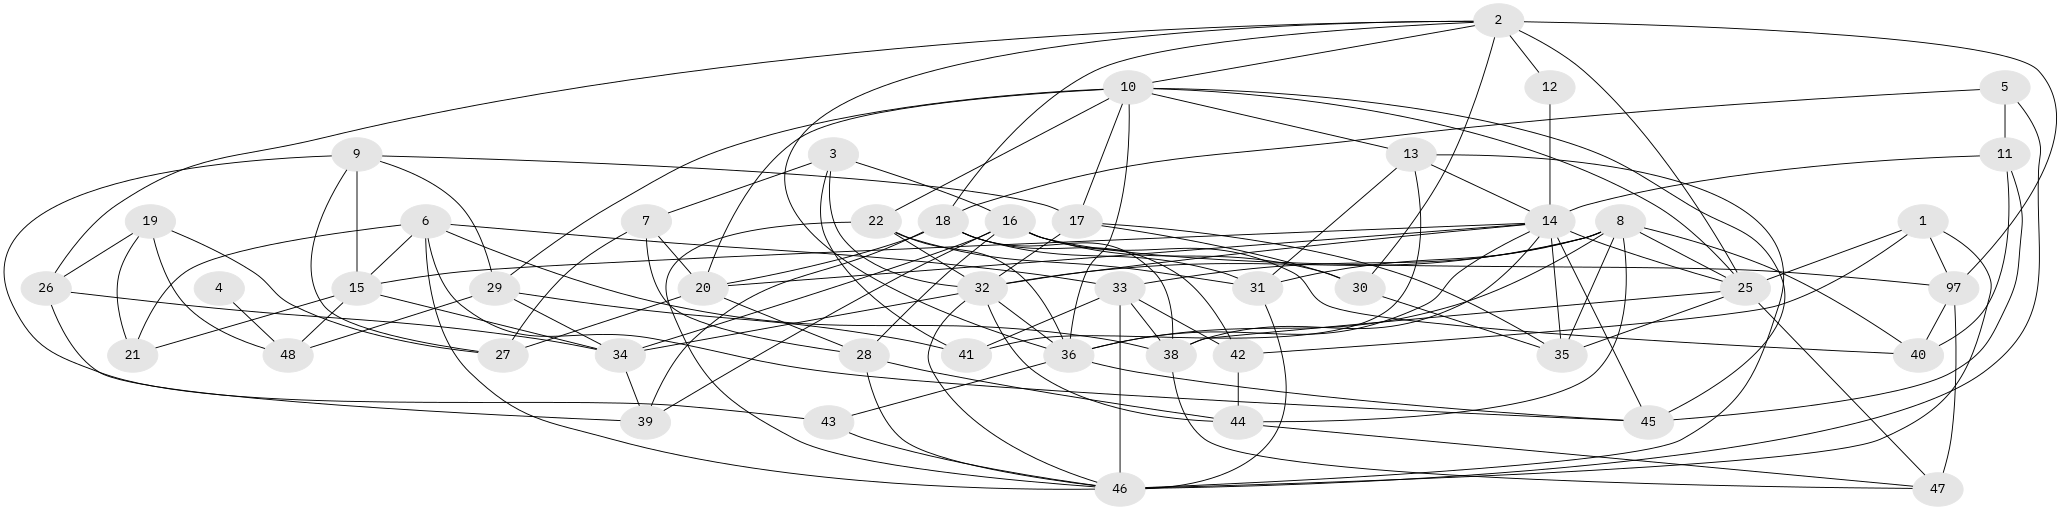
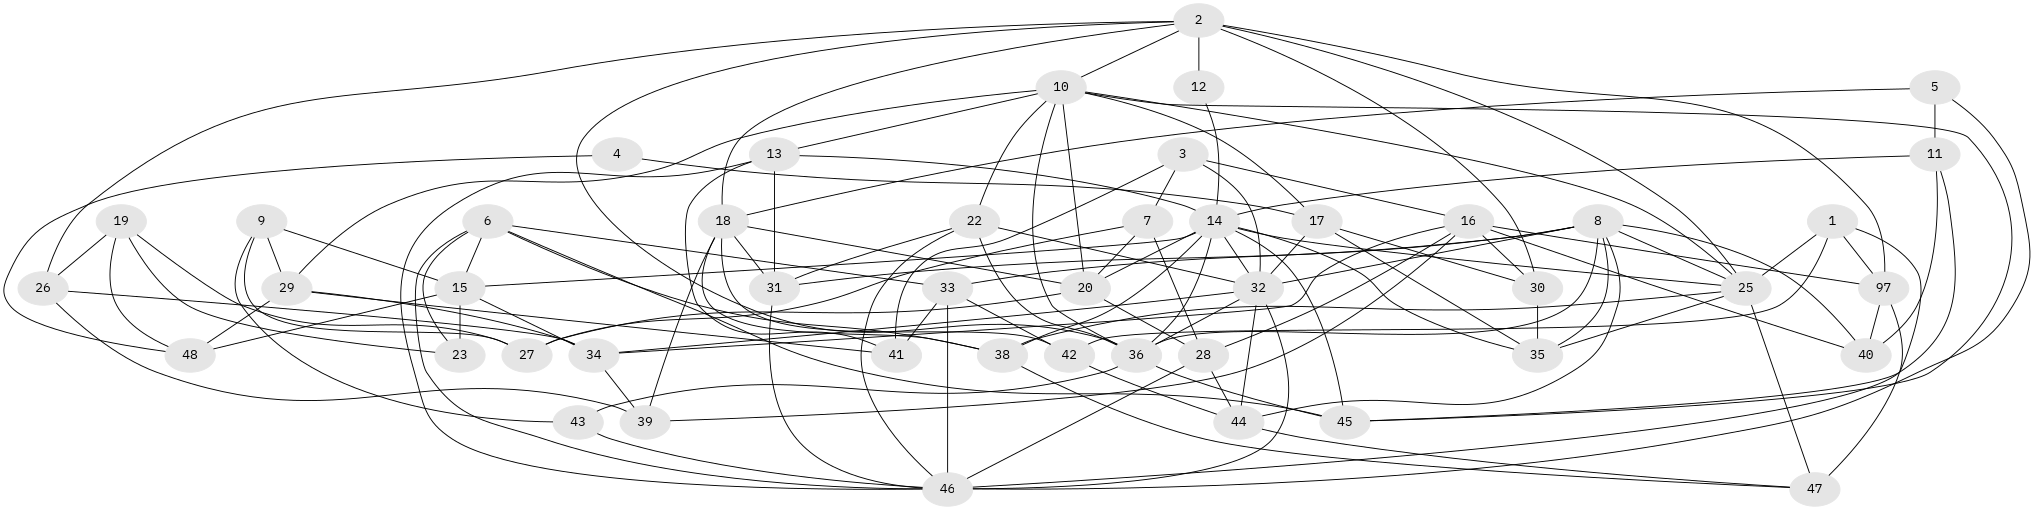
(722, 170) -> (969, 183)
(1146, 322) -> none
(133, 355) -> (460, 355)
